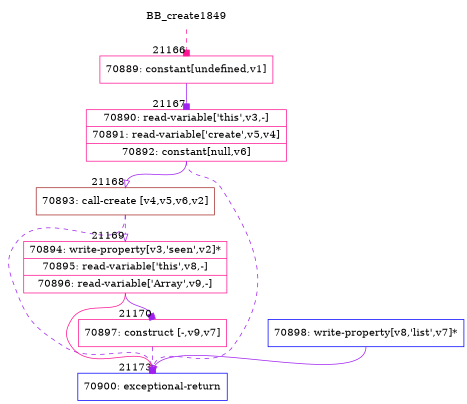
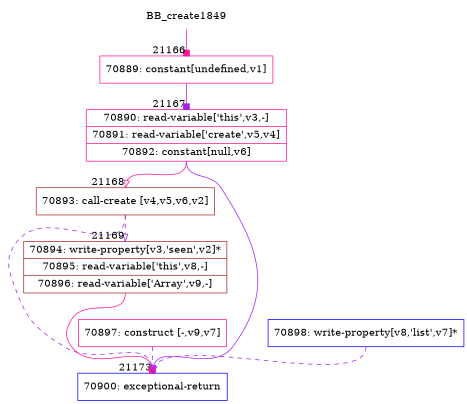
(186, 39) -> (186, 39)
(160, 175) -> (160, 175)
(125, 267) -> (125, 267)
(258, 286) -> (258, 286)
(135, 305) -> none
(69, 343) -> (69, 343)
(153, 356) -> (153, 356)
(263, 360) -> (263, 360)
